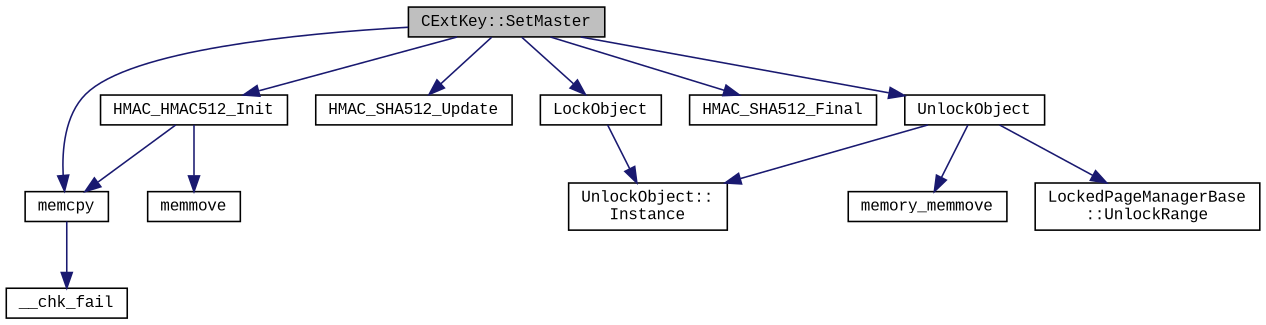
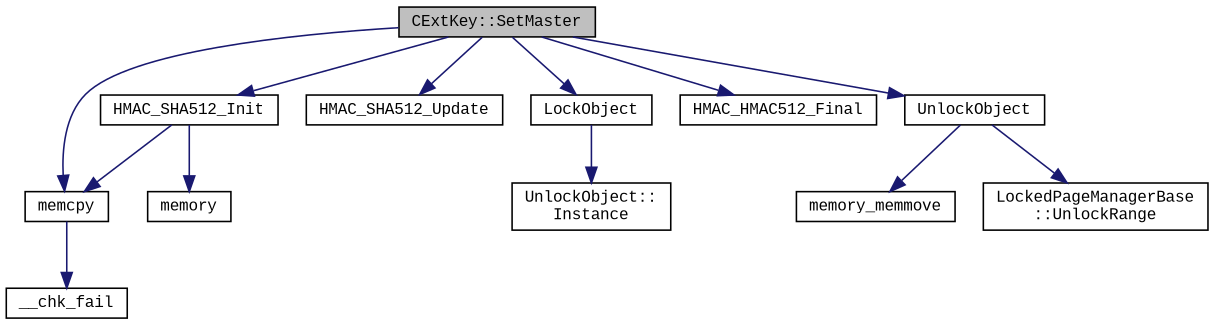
(194, 110) -> (189, 110)
(783, 110) -> (778, 110)
(834, 152) -> none
(194, 207) -> (189, 207)
